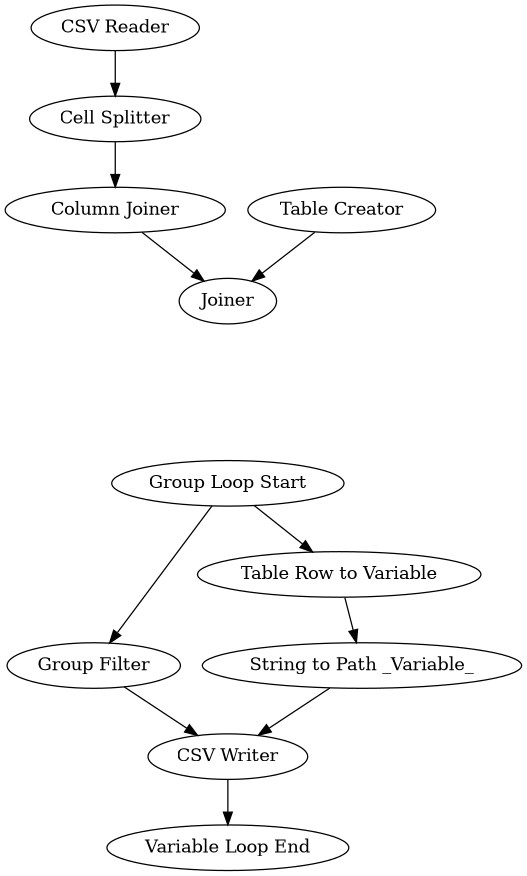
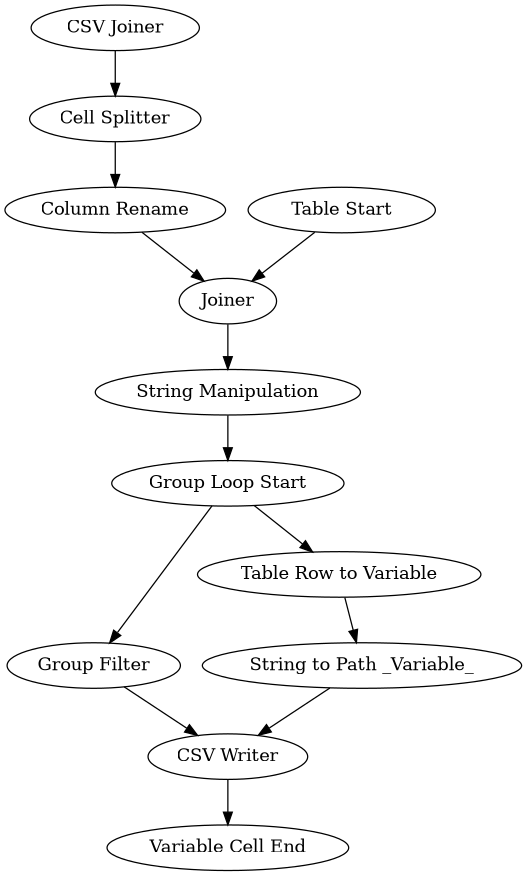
(115, 28) -> (115, 28)
(115, 210) -> (115, 210)
(342, 210) -> (342, 210)
none -> (228, 392)
(228, 848) -> (228, 848)
